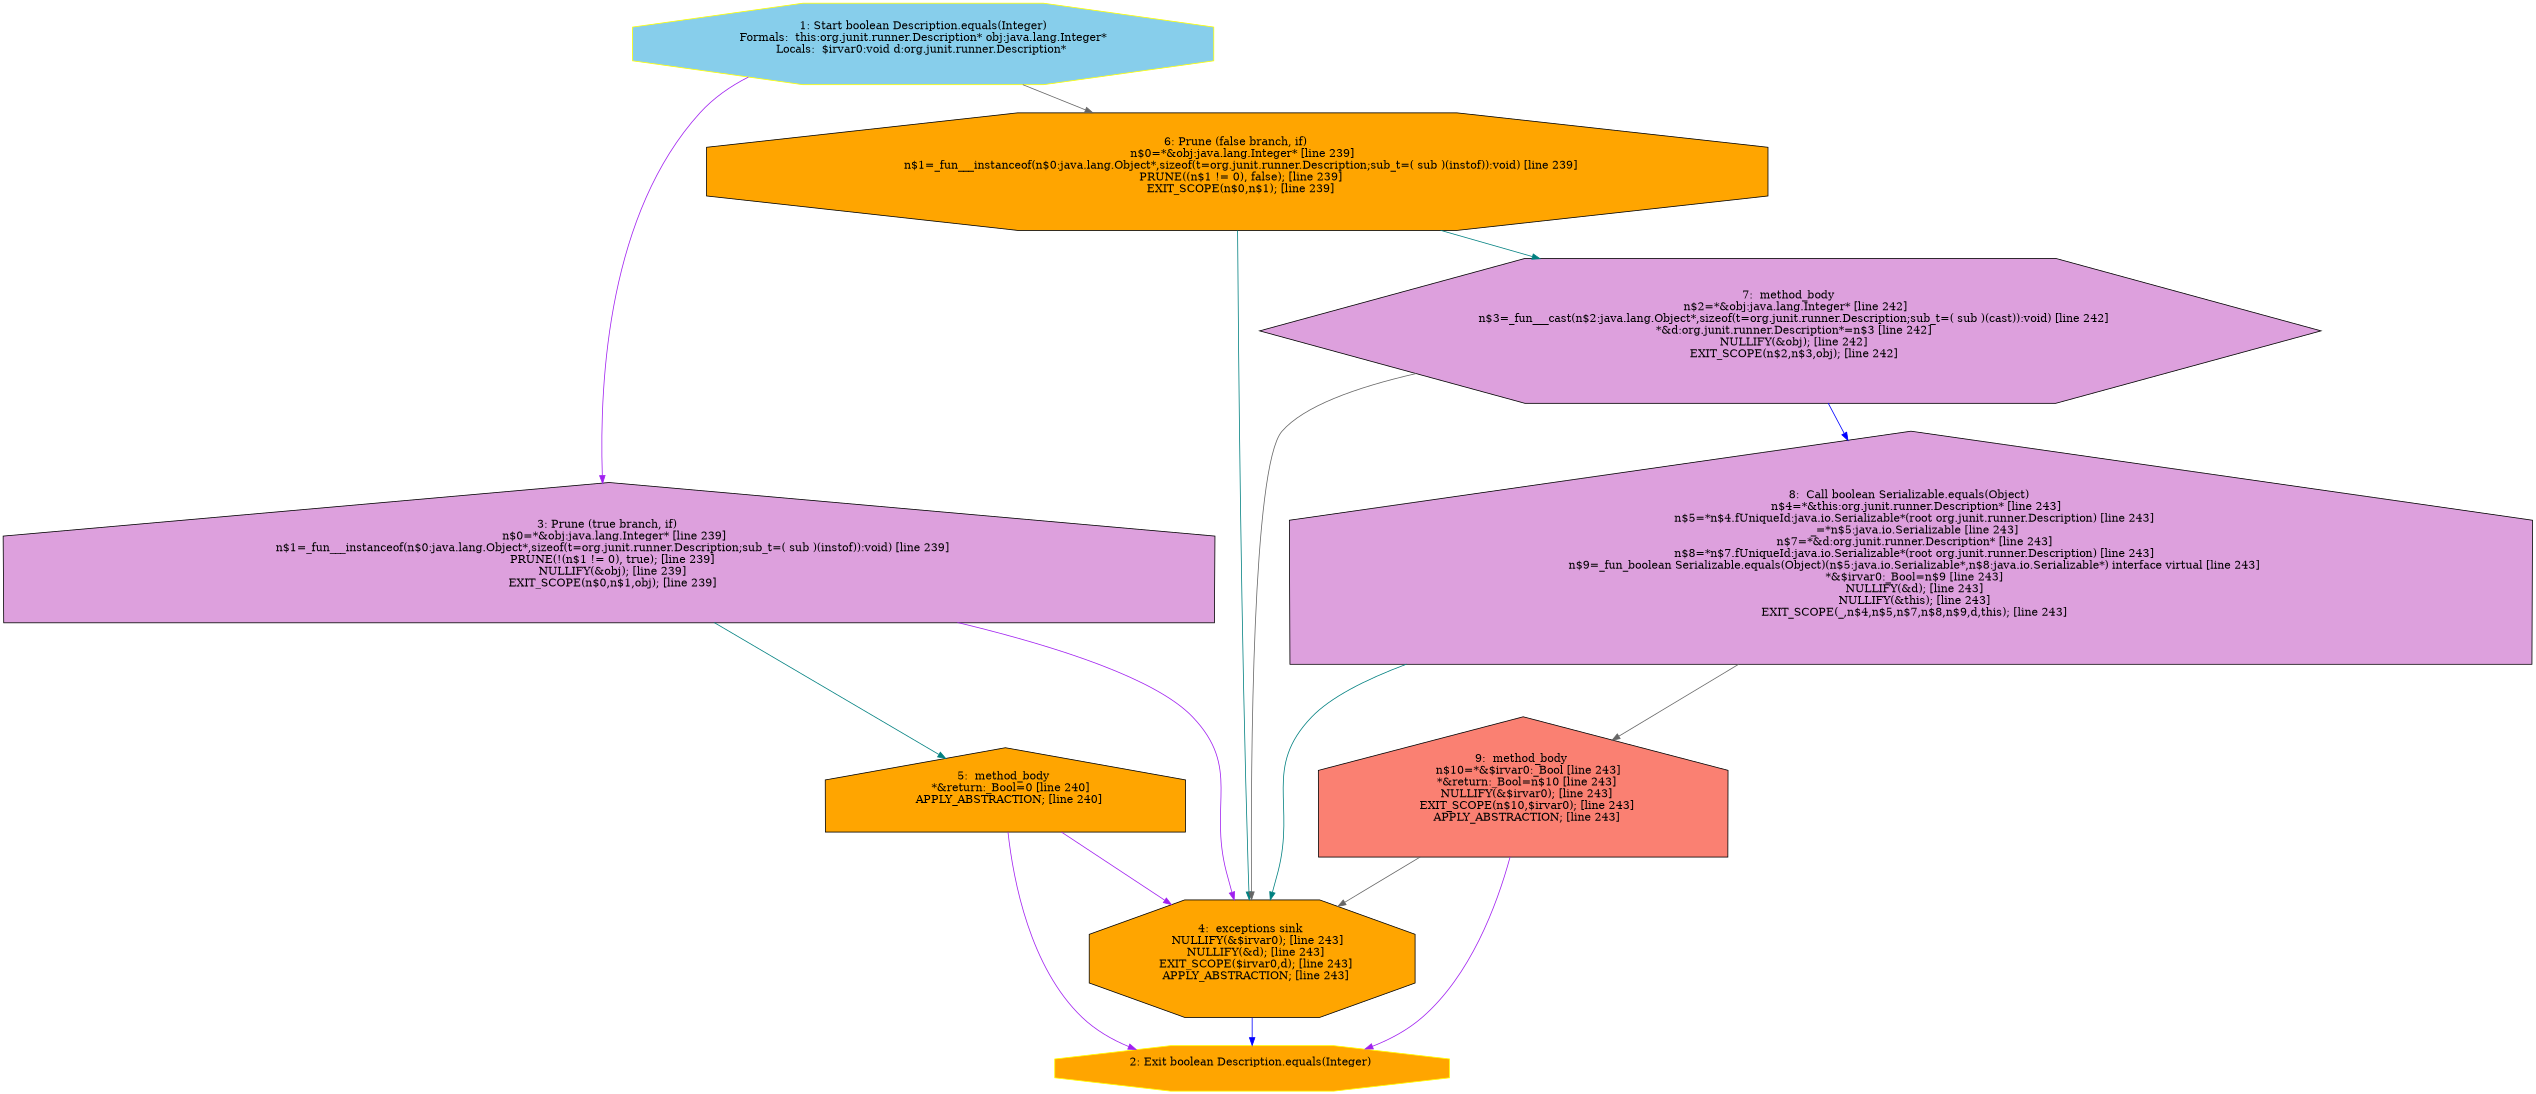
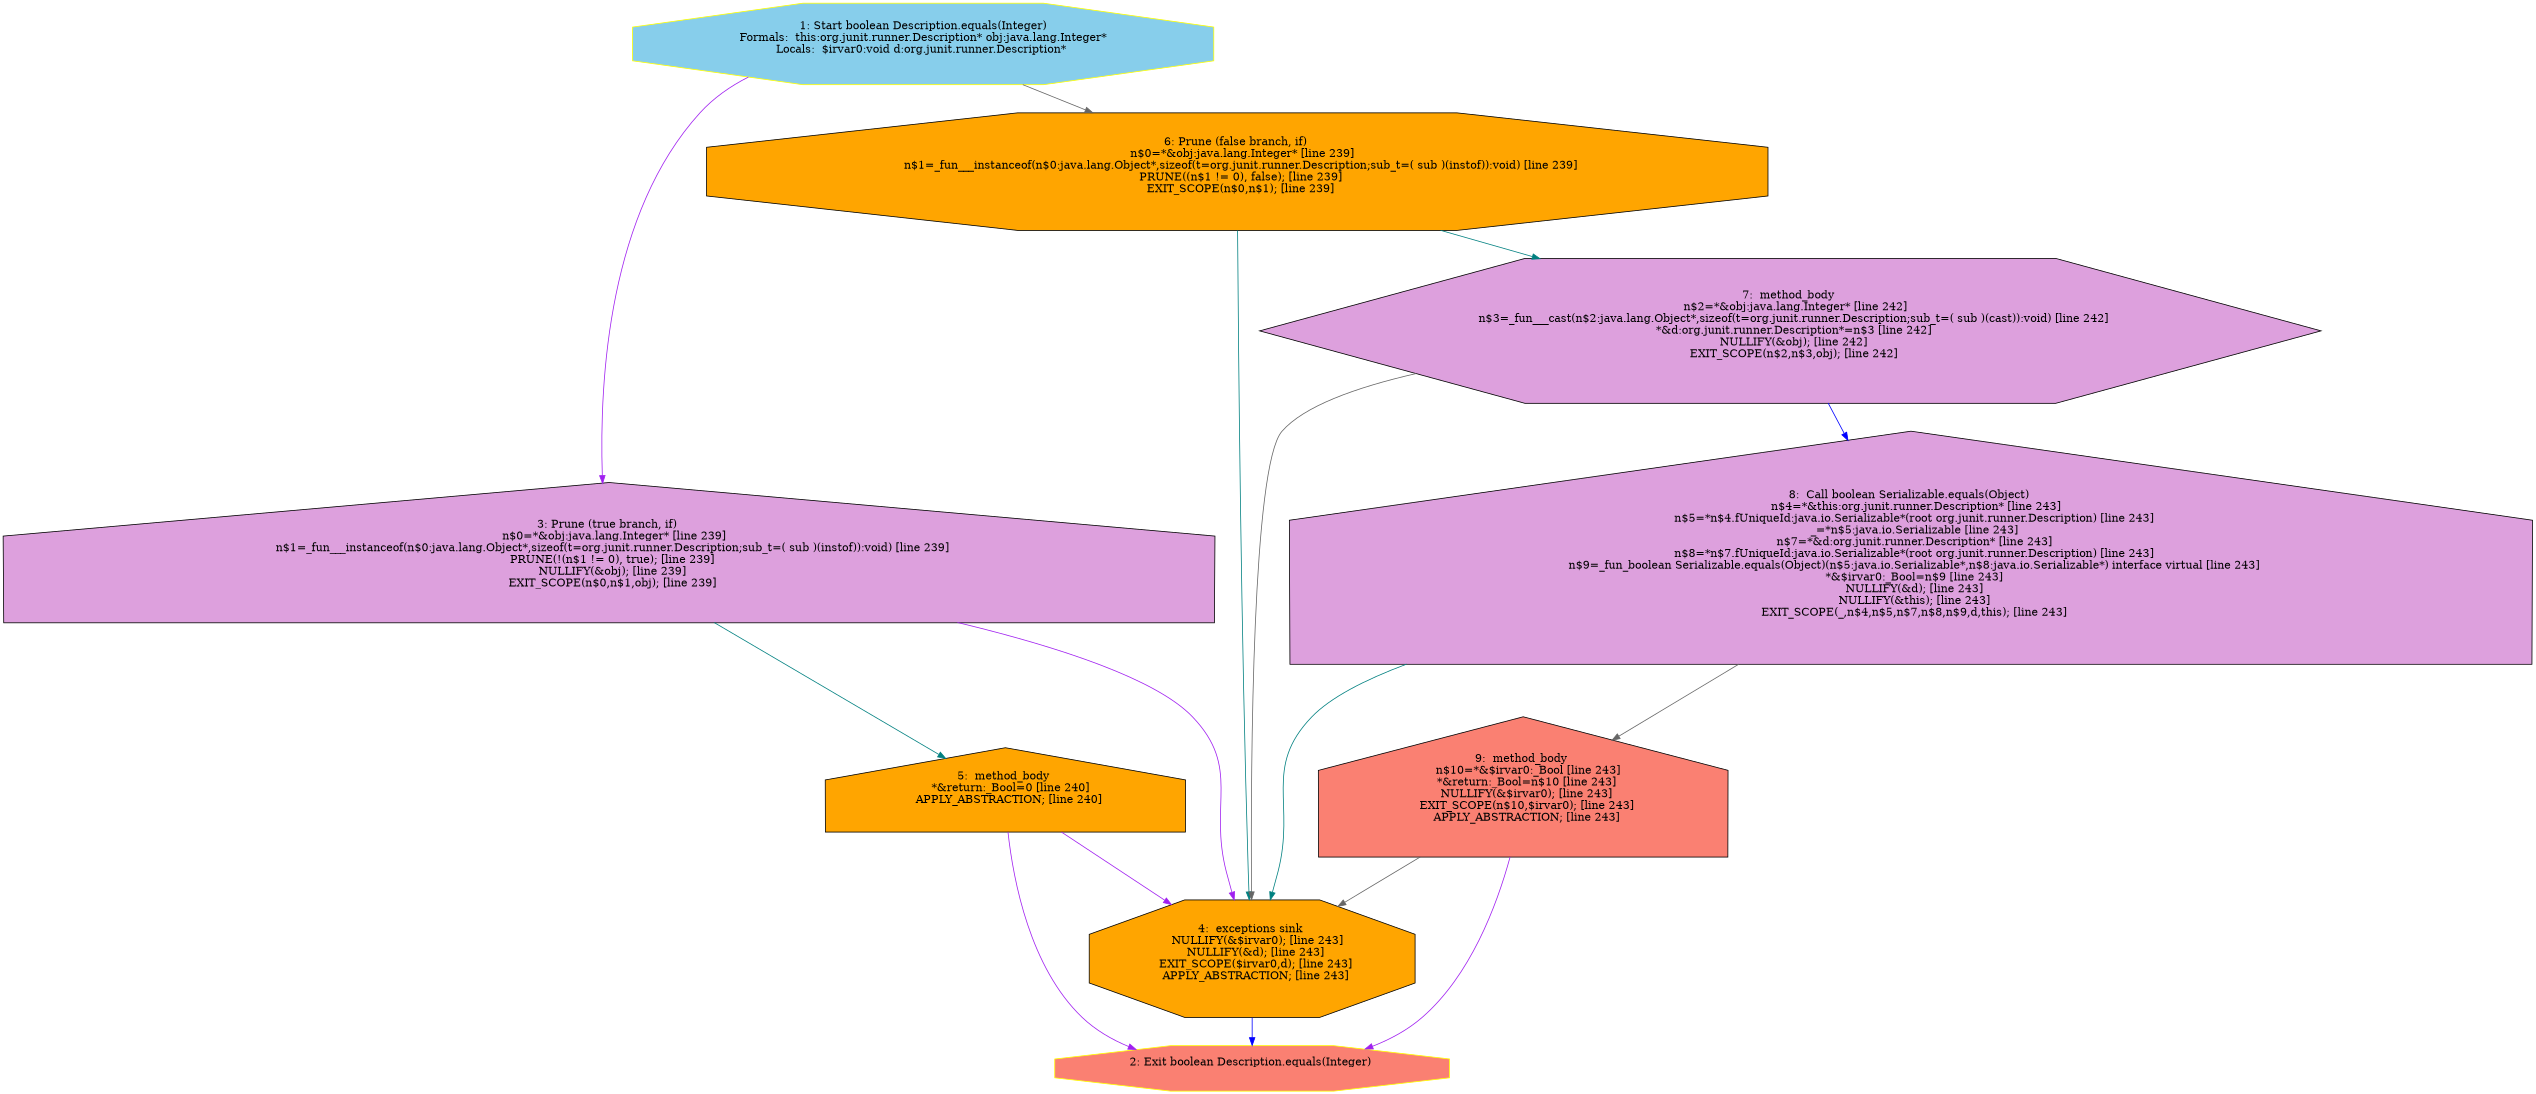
(1252, 1068) -> (1252, 1068)
